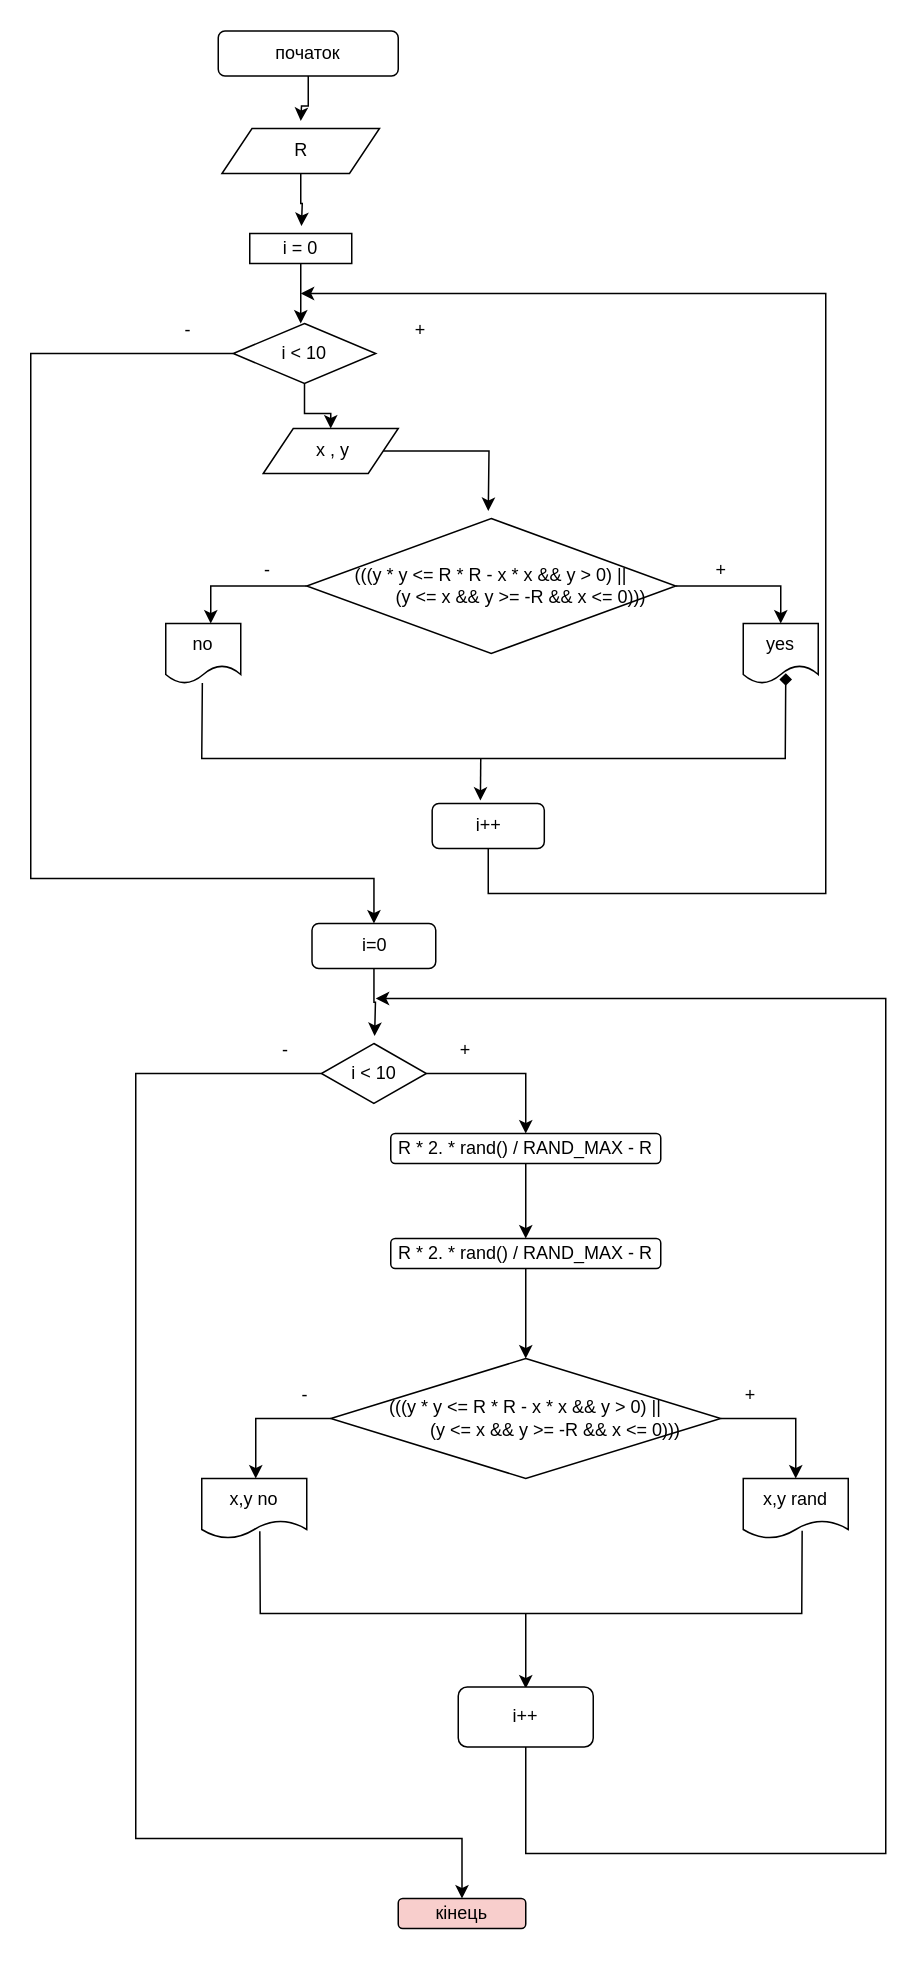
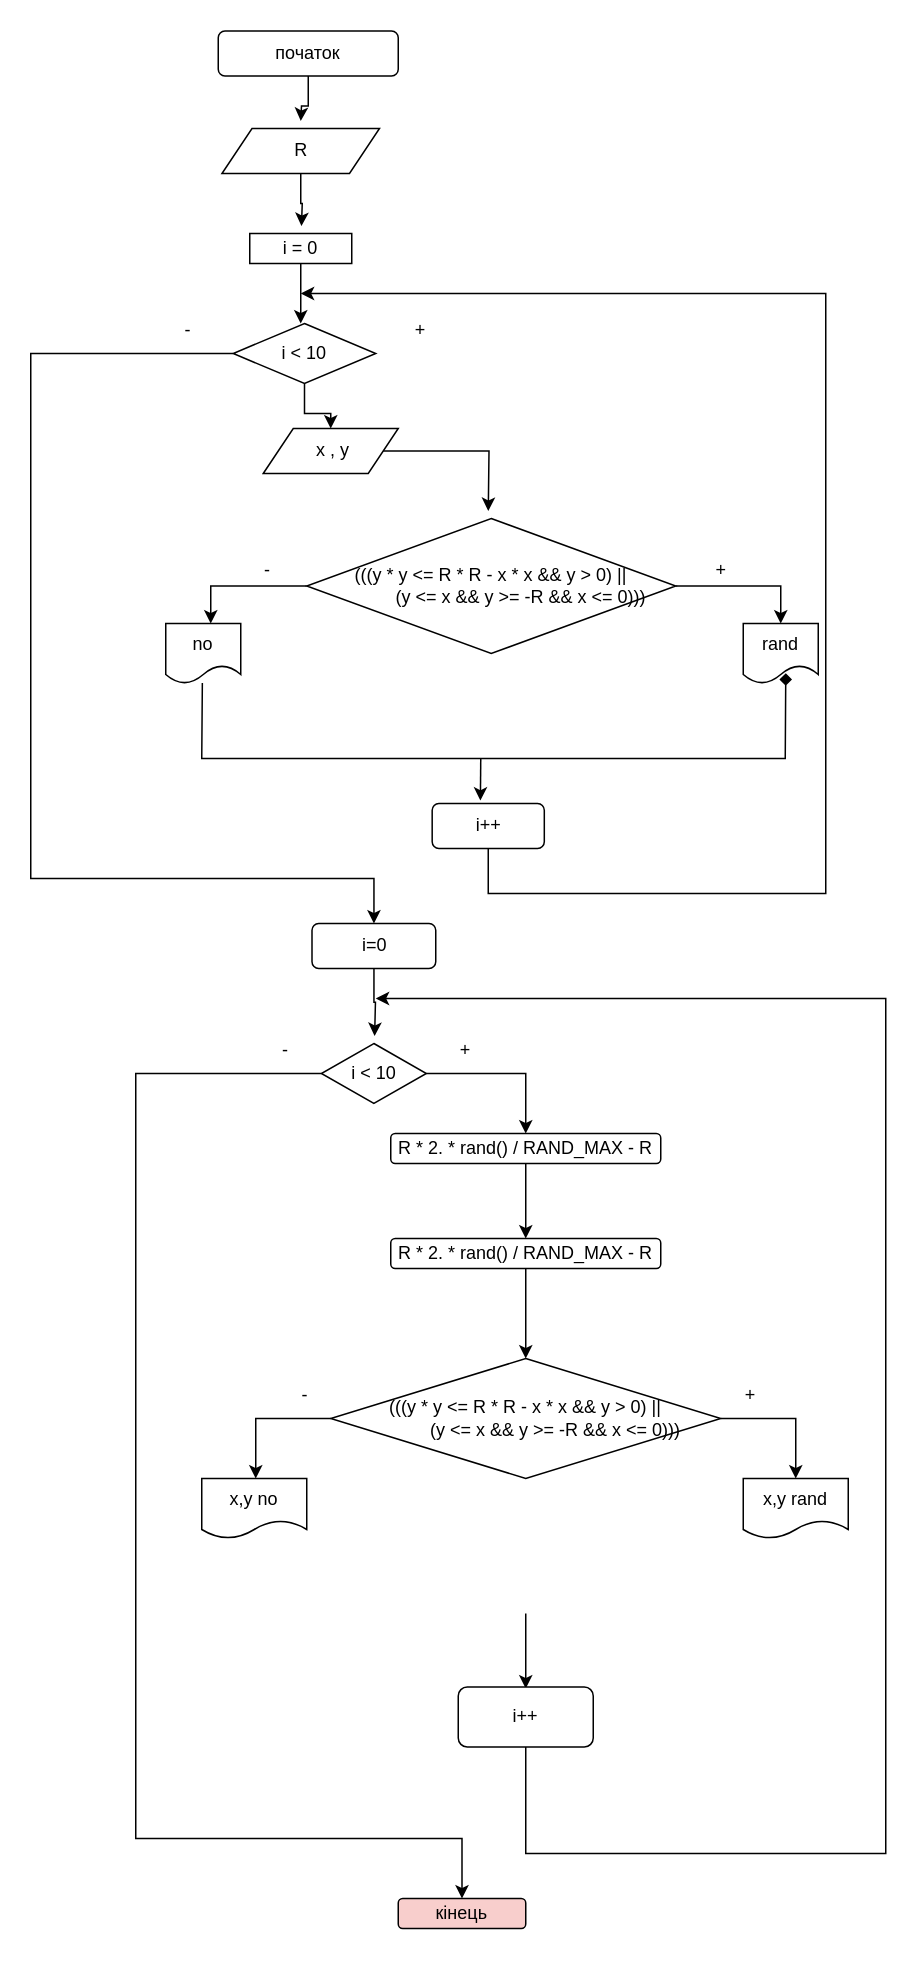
(781, 644) -> (781, 644)
(530, 1613) -> none
